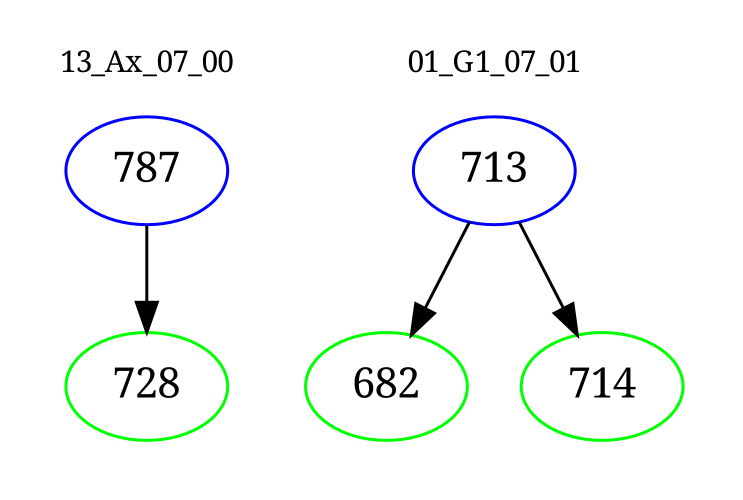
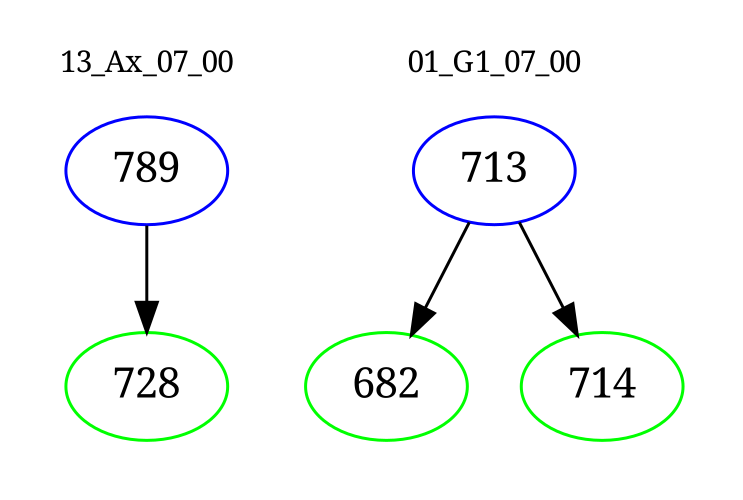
(494, 64) -> (494, 64)
(147, 171) -> (147, 171)
